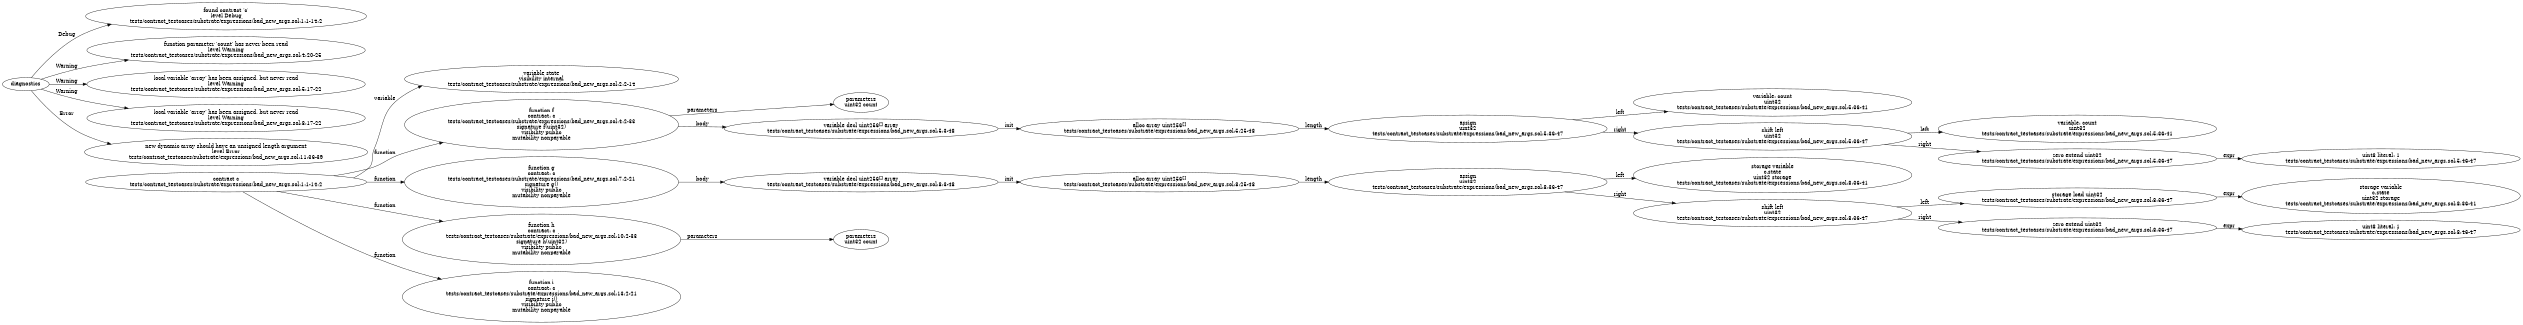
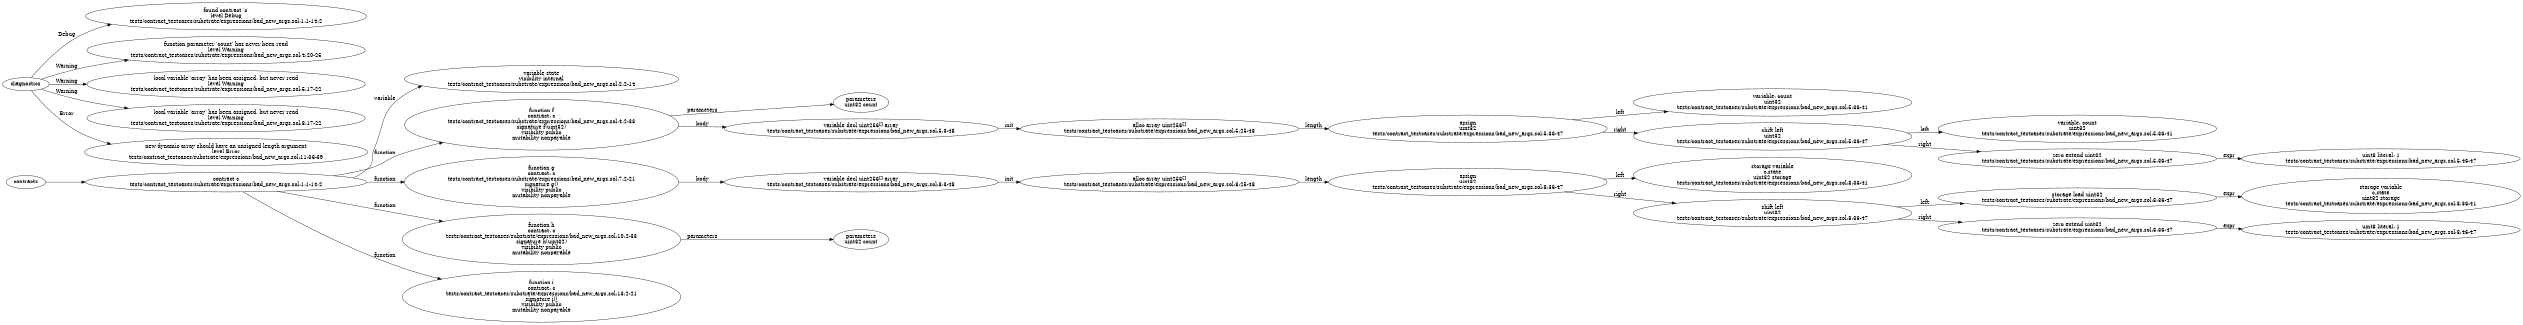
none -> (26, 182)
